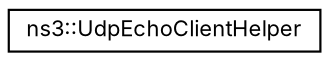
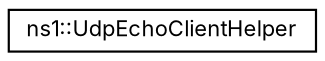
(165, 31) -> (162, 31)
